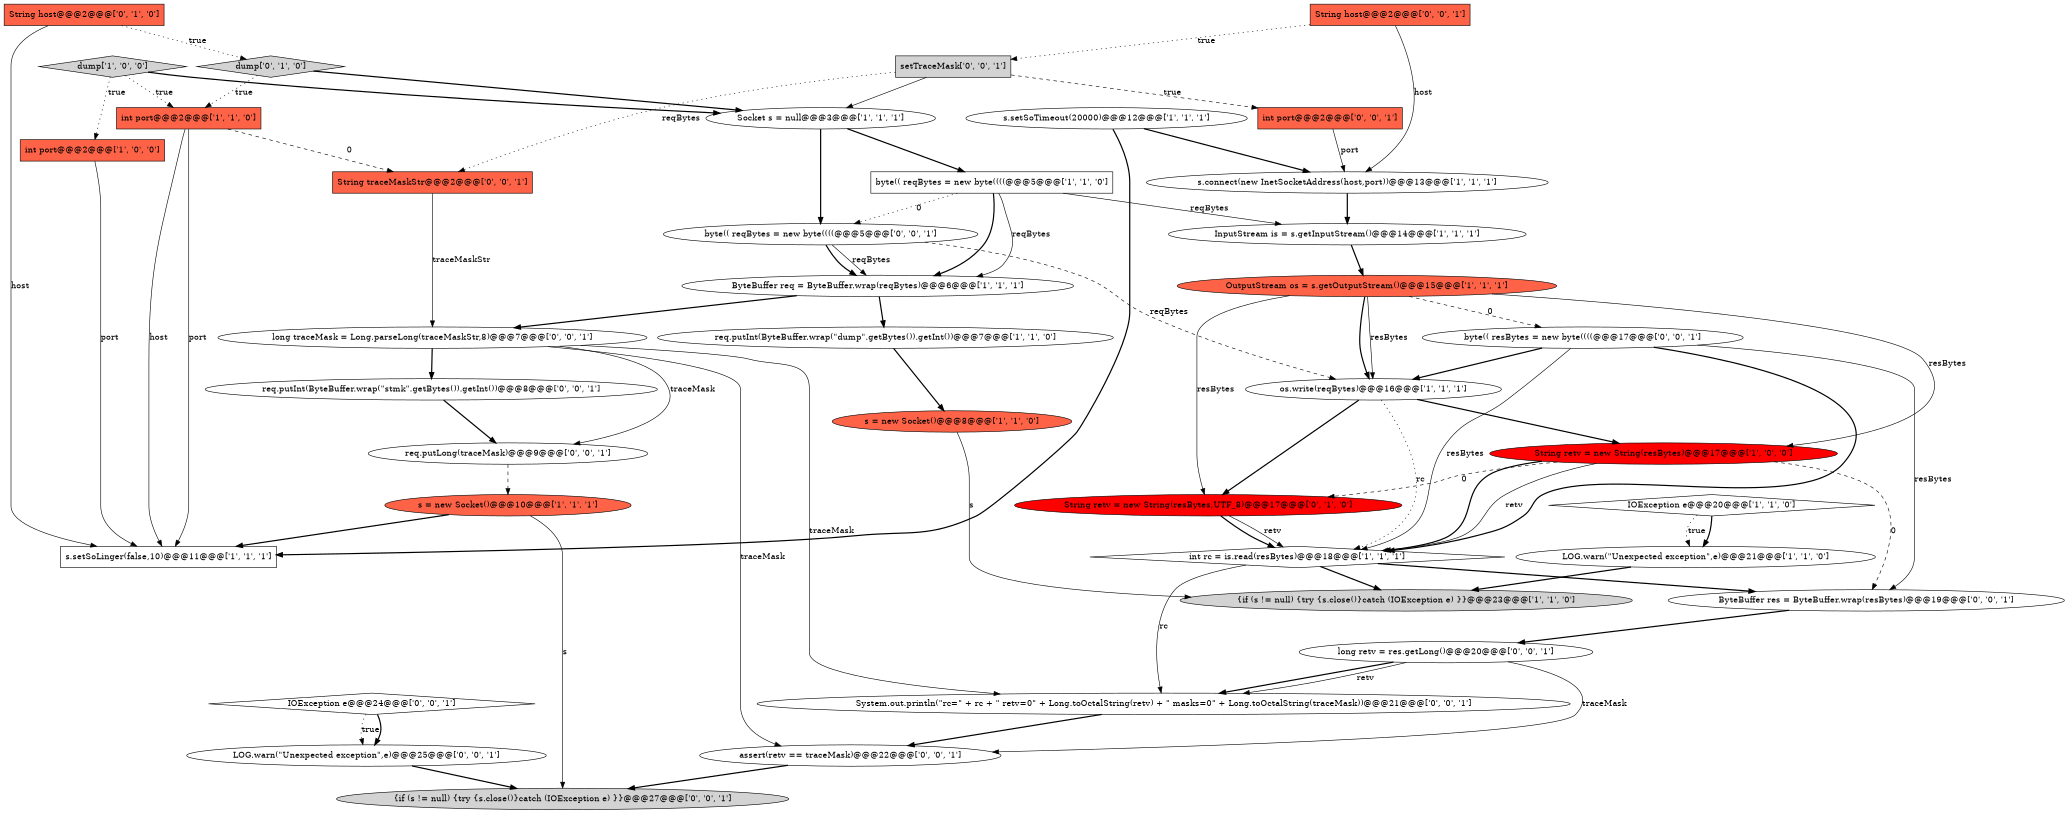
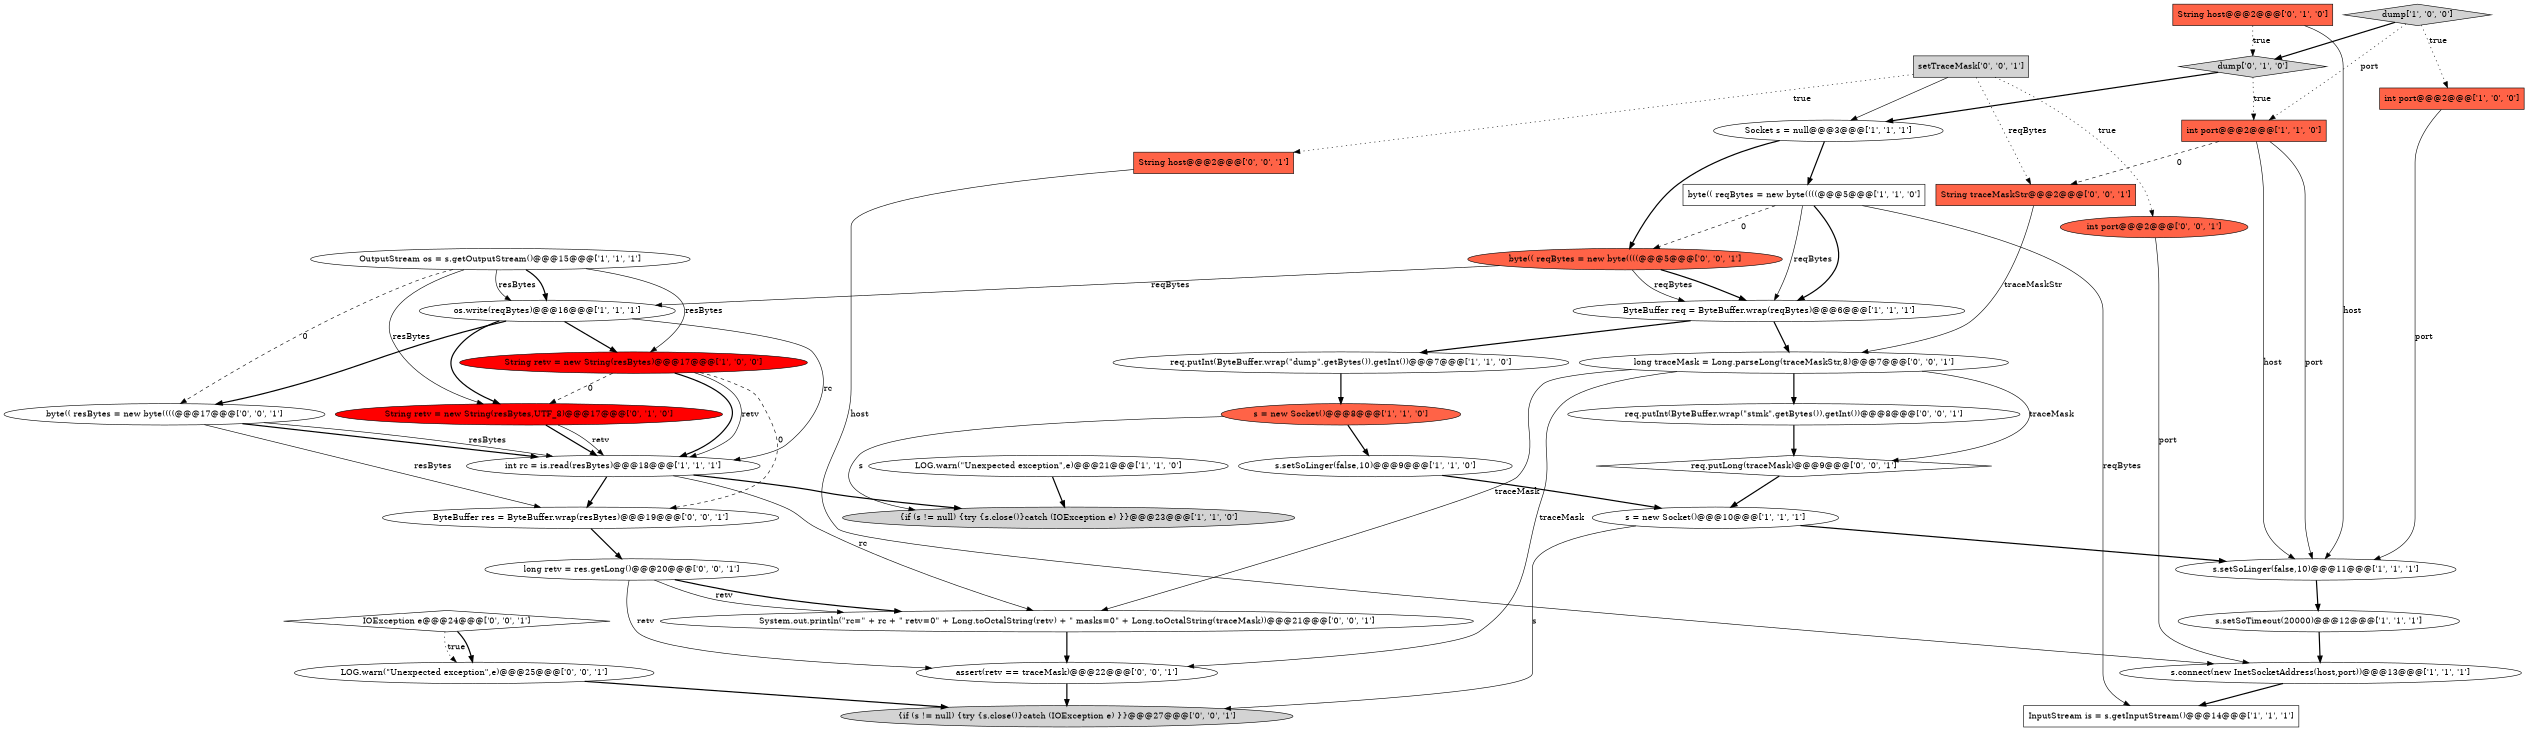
(1163, 42) -> (1607, 113)
(1131, 91) -> (2086, 130)
(165, 92) -> (2370, 67)
(431, 96) -> (2338, 40)
(1330, 118) -> (2154, 227)
(909, 208) -> (1717, 226)
(821, 234) -> (1625, 259)
(1347, 234) -> (2161, 716)
(1356, 257) -> none
(1367, 286) -> (500, 259)
(1119, 298) -> (1081, 285)
(1481, 363) -> (364, 363)
(508, 454) -> (1794, 466)
none -> (1375, 466)
(508, 476) -> (1758, 490)
(1416, 479) -> (800, 345)
(508, 505) -> (1715, 518)
(1712, 505) -> none
(855, 536) -> (2317, 592)
(169, 557) -> (2316, 569)
(1297, 557) -> (613, 466)
(1605, 704) -> (646, 621)
